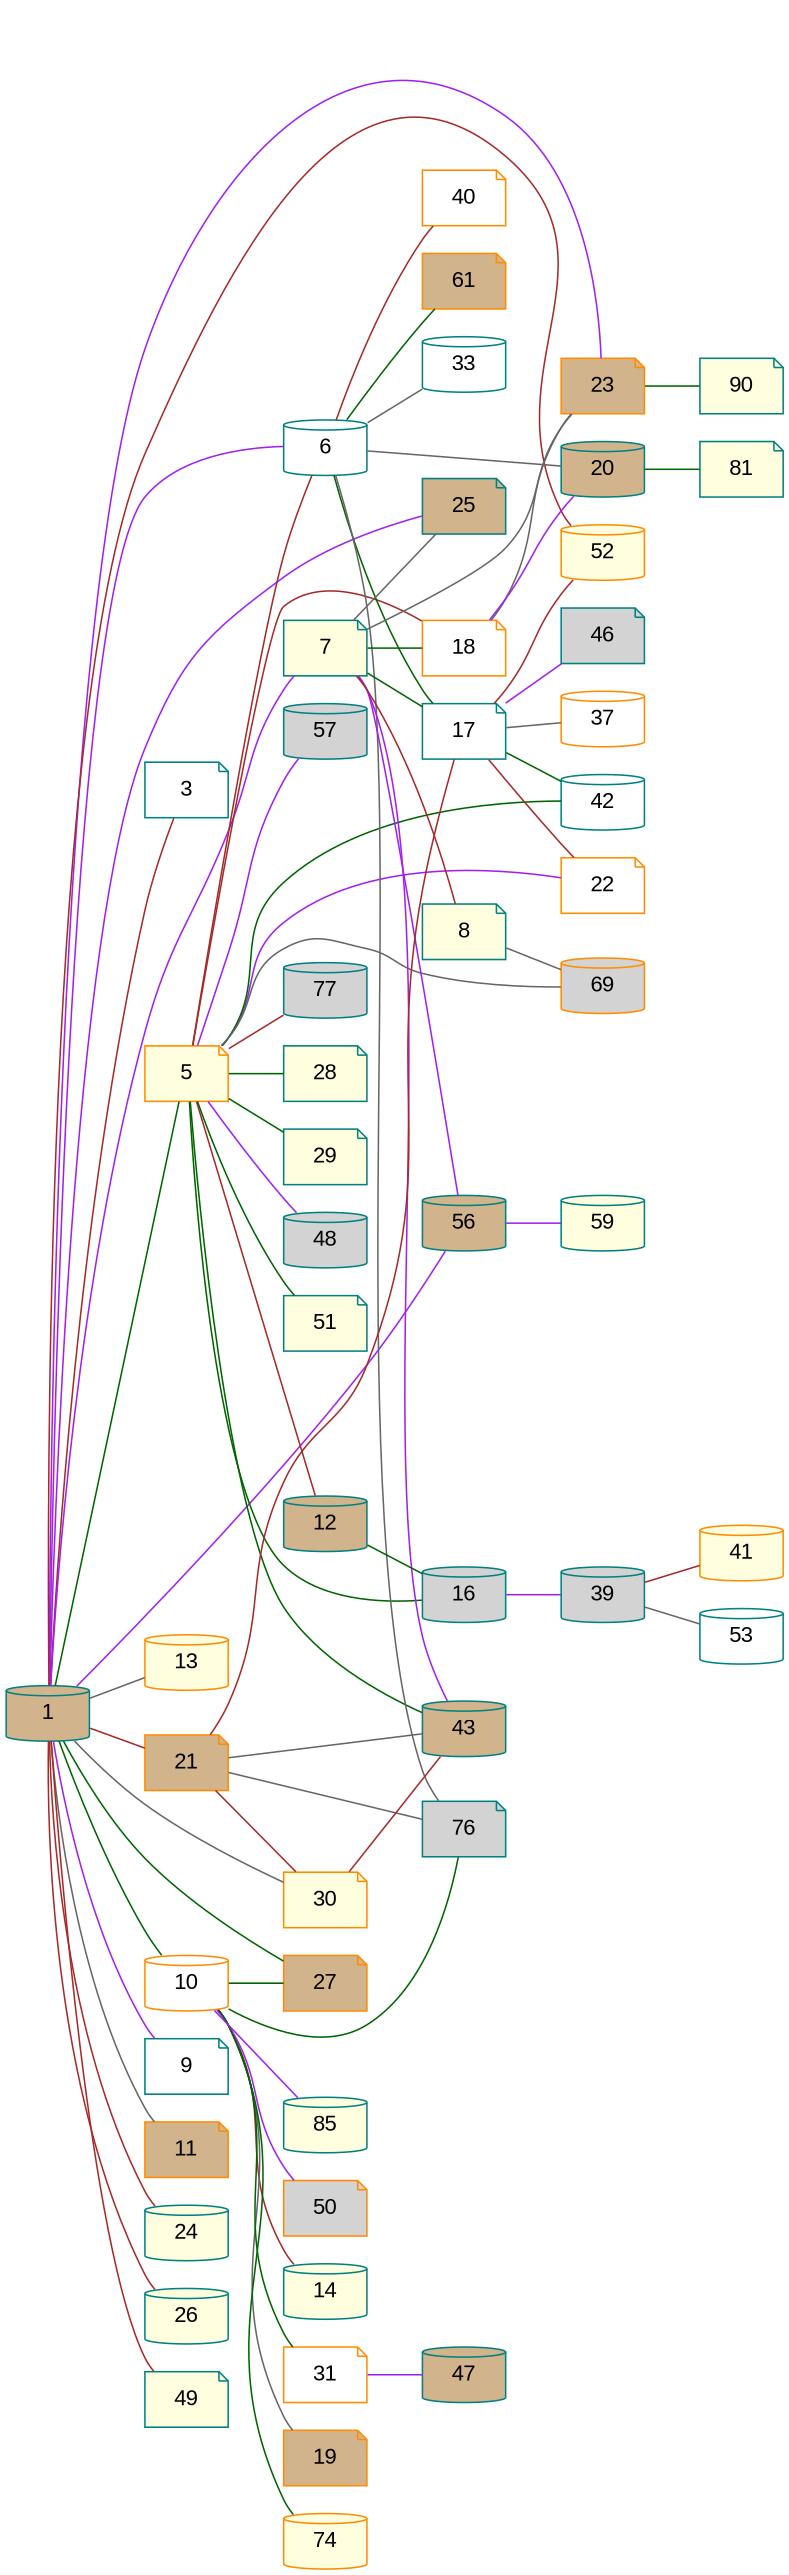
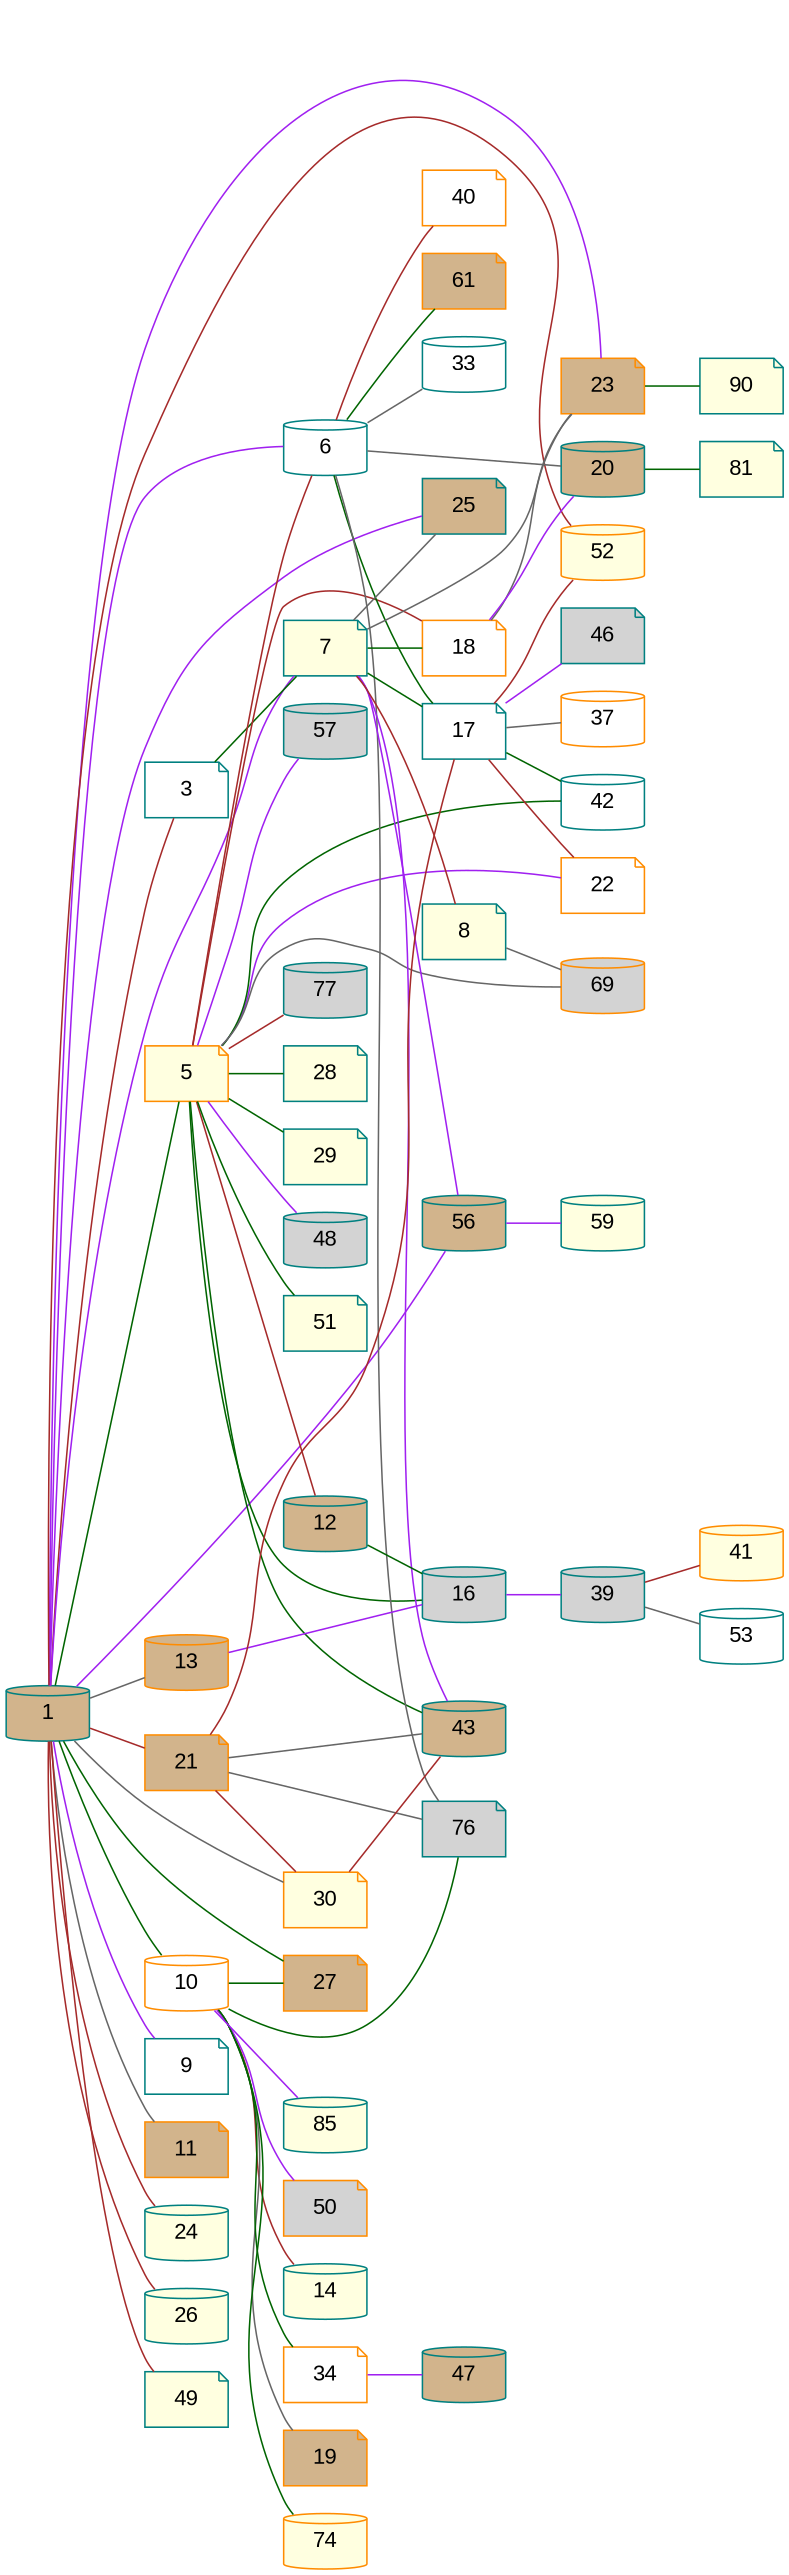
none -> (235, 740)
none -> (325, 1629)
(187, 1663) -> (187, 1663)
(325, 2375) -> (325, 2375)
